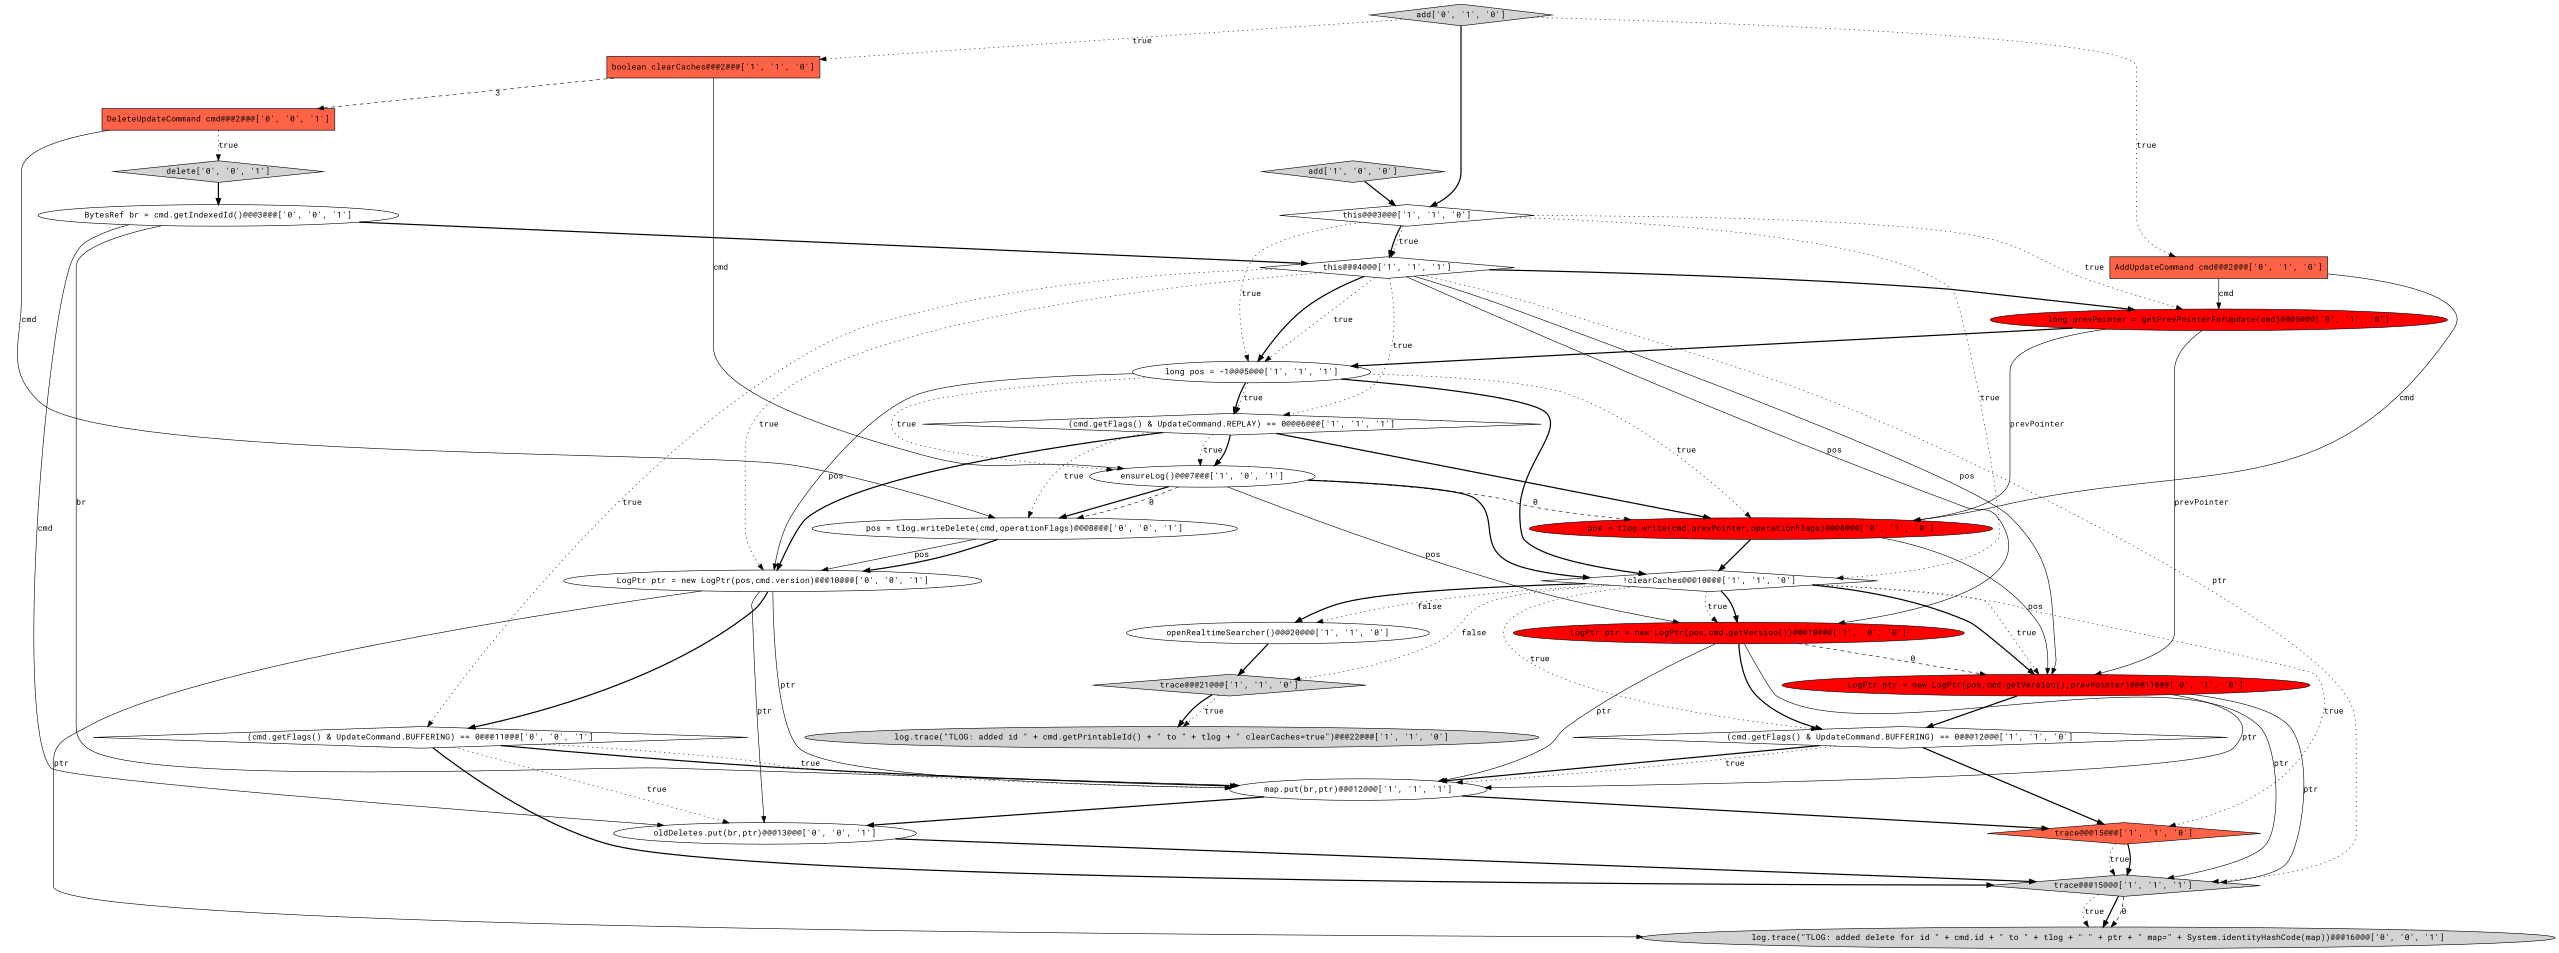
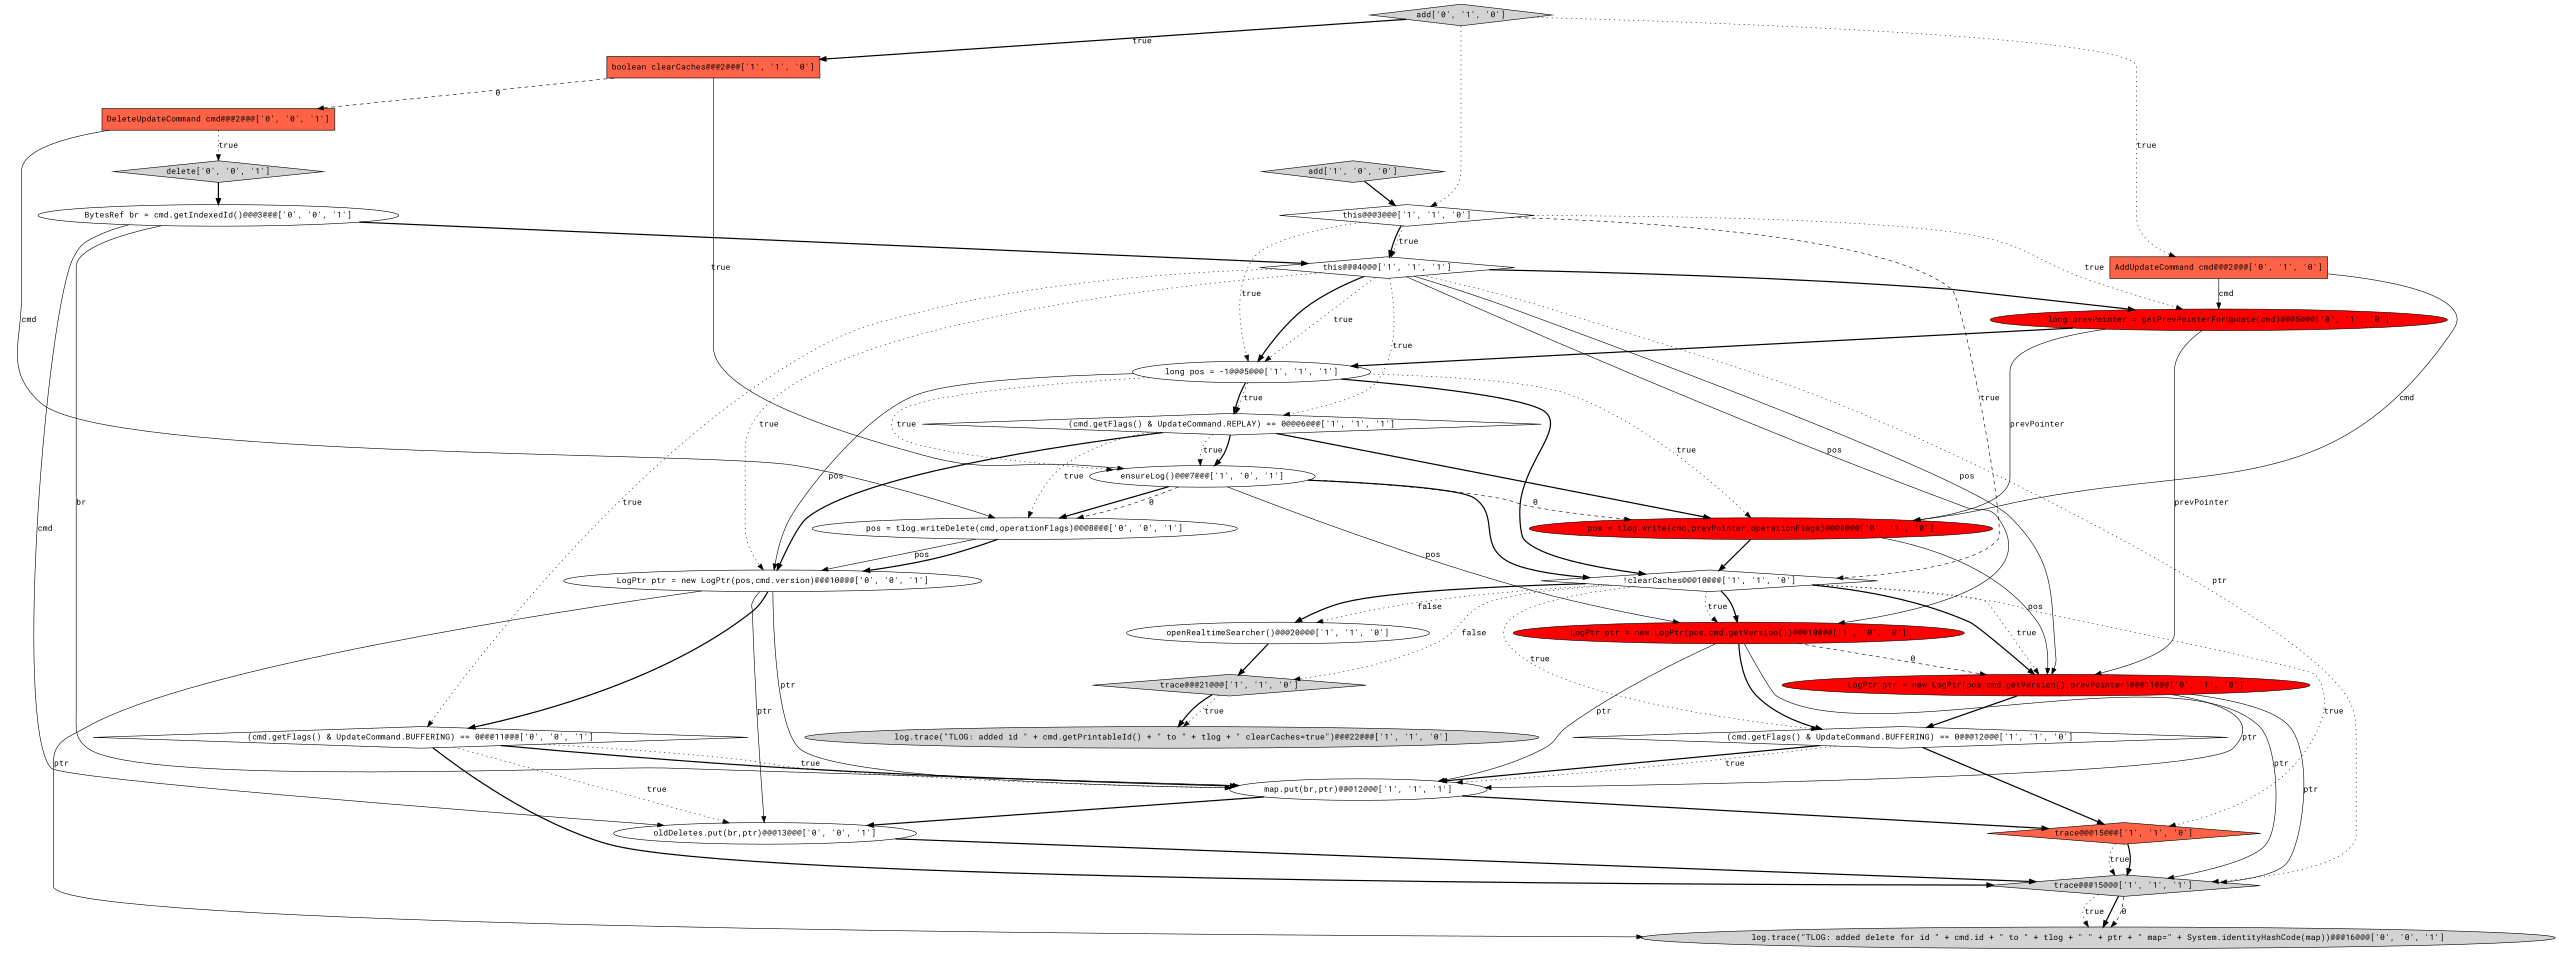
(1116, 39) -> (1116, 39)
(498, 93) -> (498, 93)
(1461, 120) -> (1461, 120)
(721, 268) -> (721, 268)
(1937, 281) -> (1937, 281)
